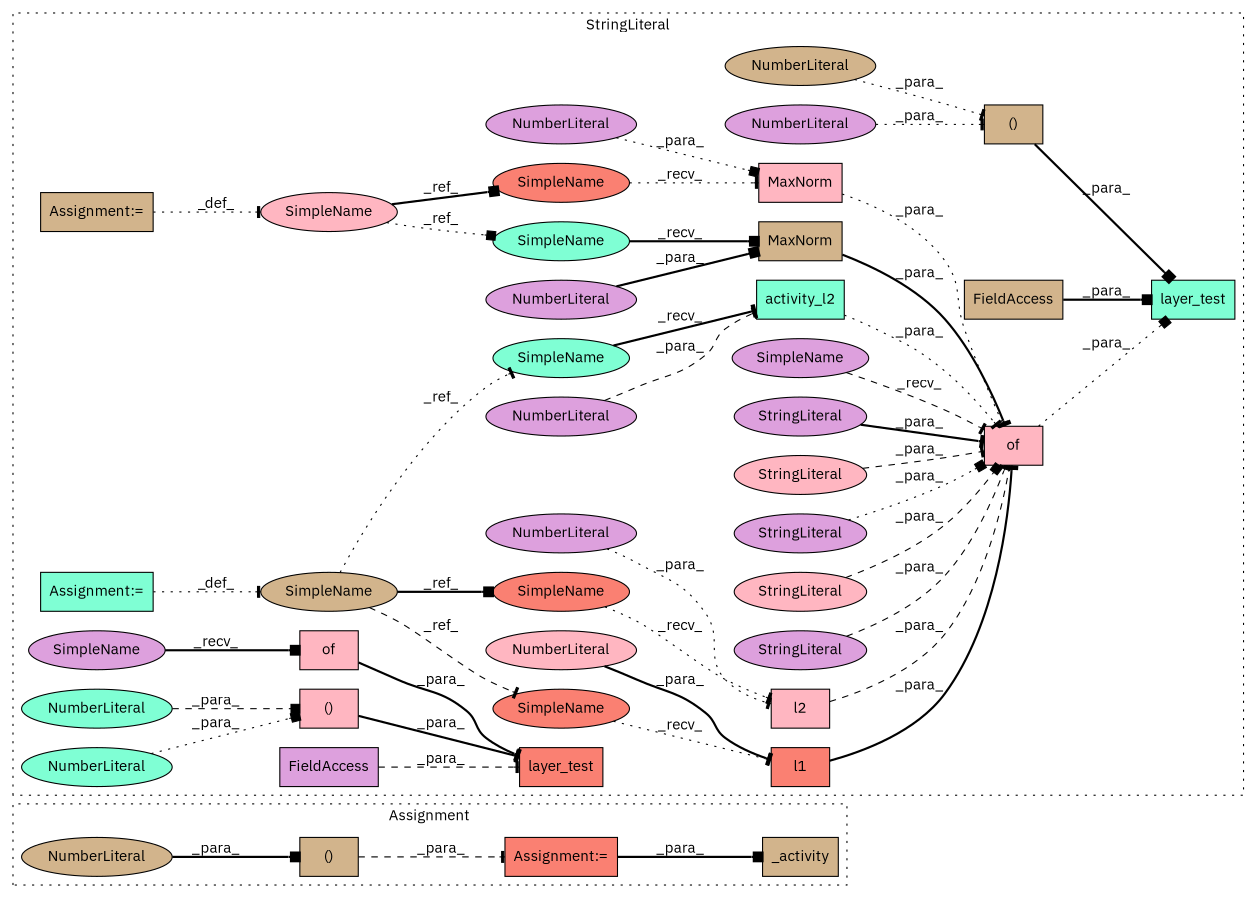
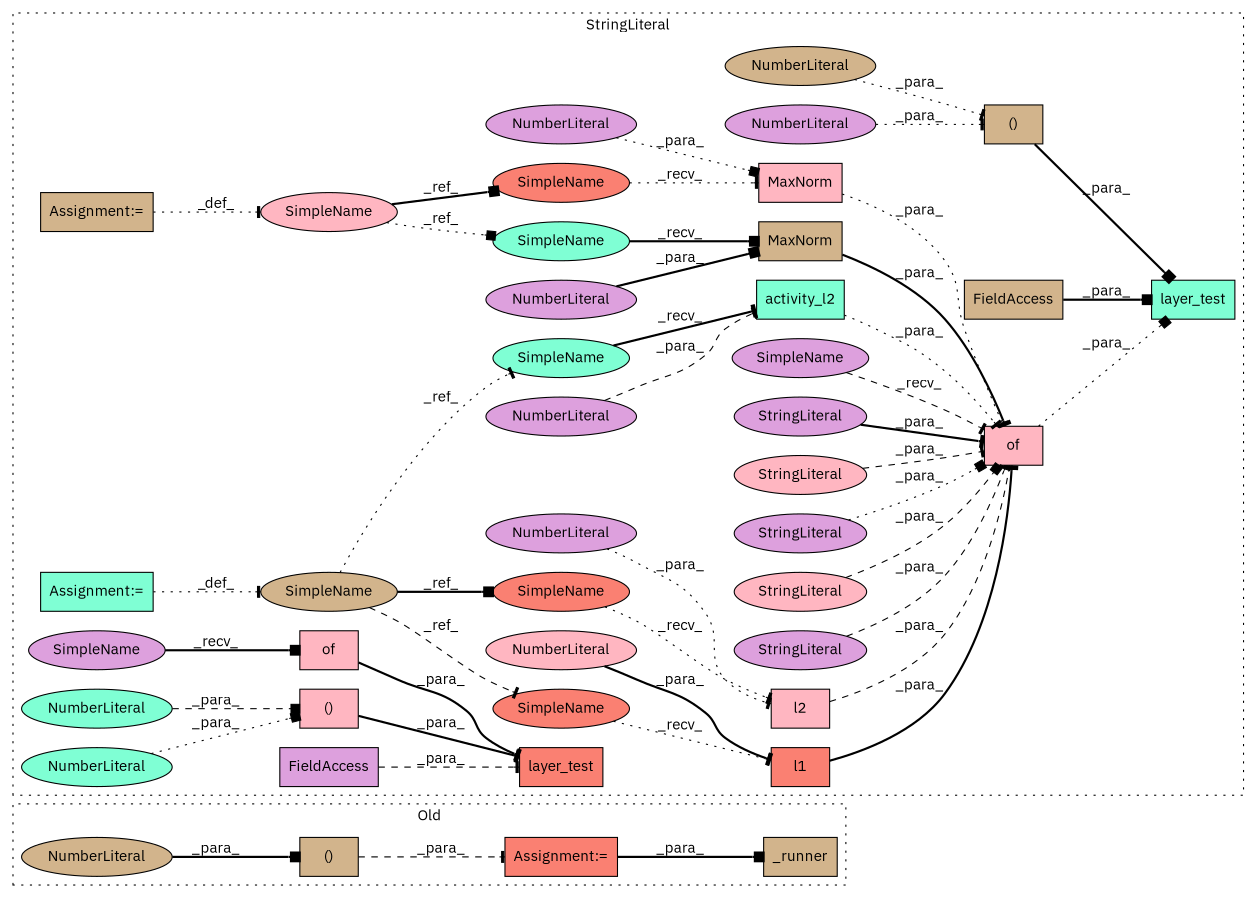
(430, 816) -> (429, 816)
(800, 857) -> (800, 857)
